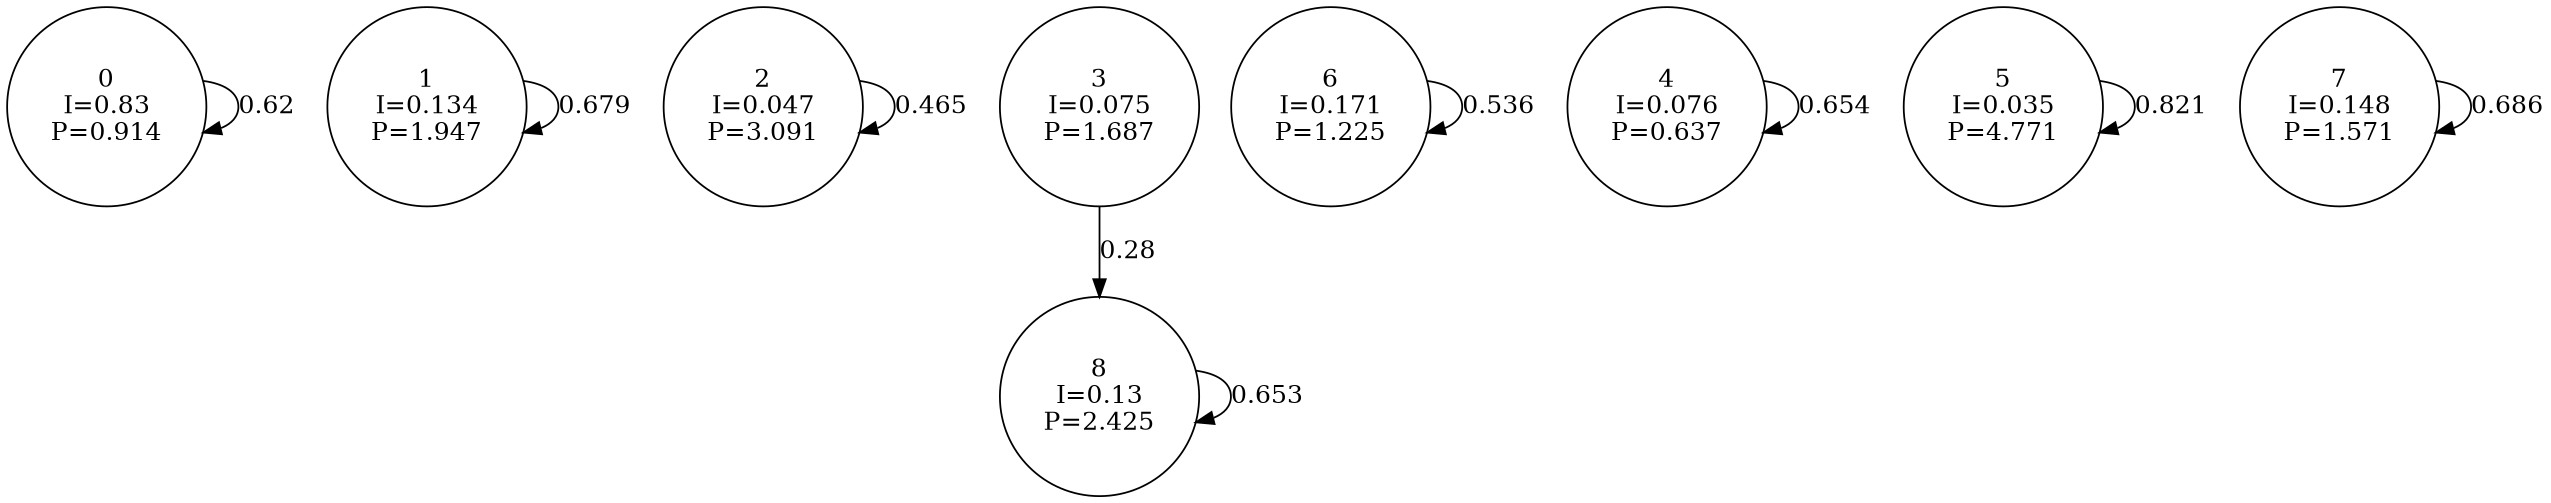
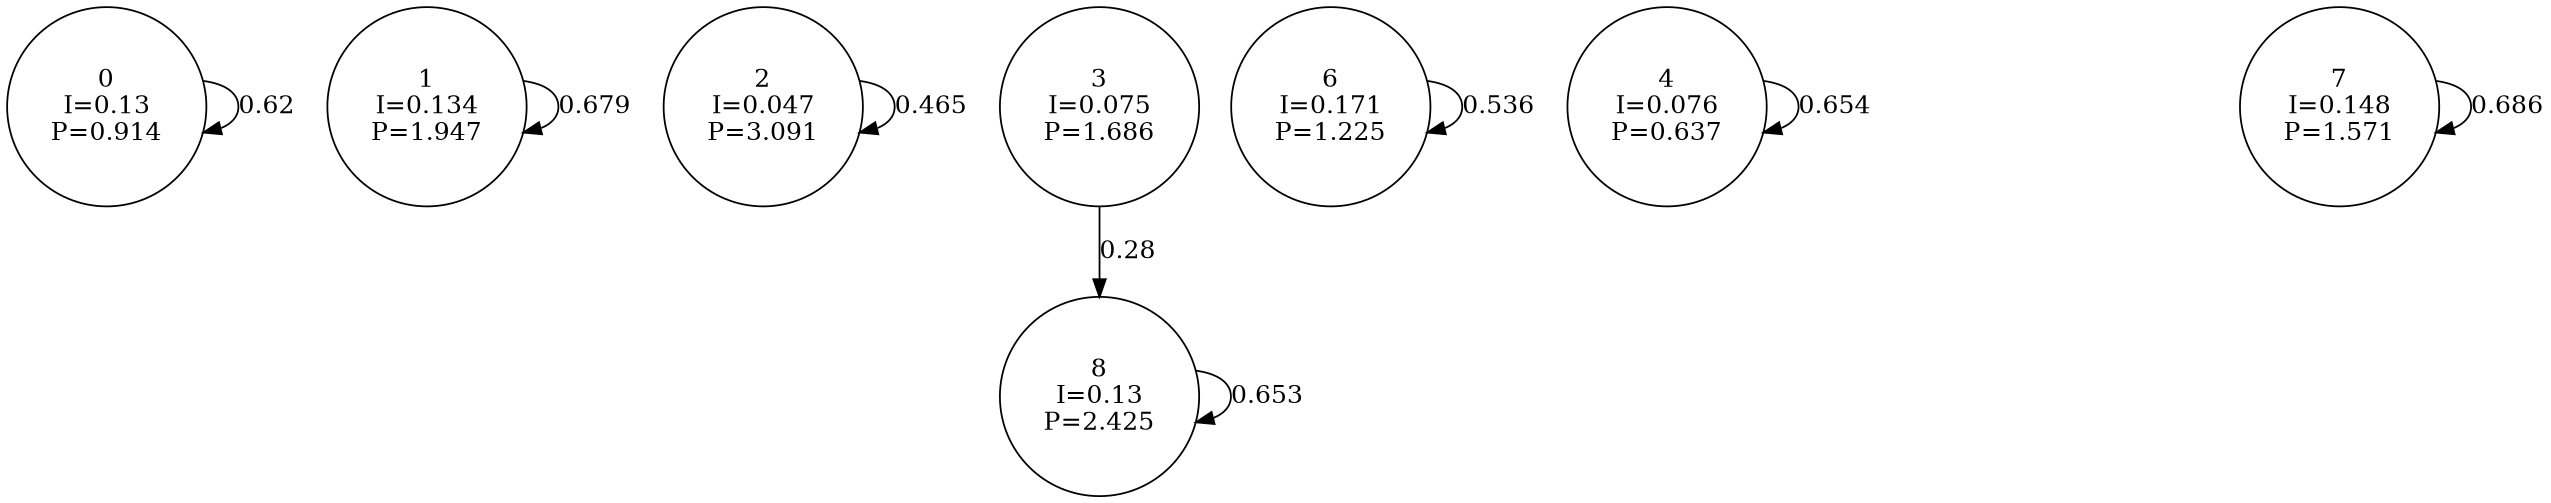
(107, 107) -> (107, 107)
(1100, 107) -> (1100, 107)
(2003, 107) -> none
